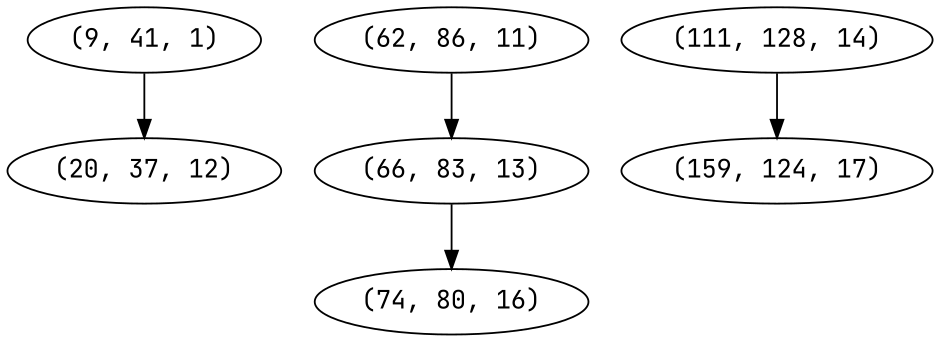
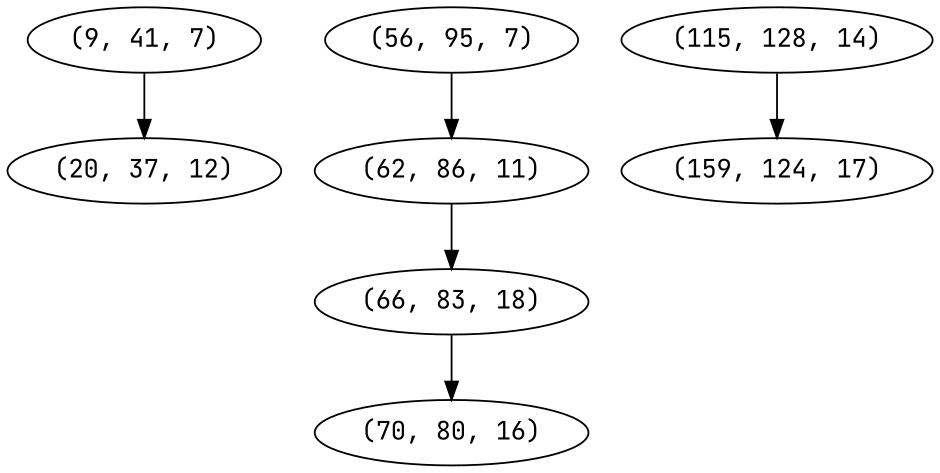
(144, 40) -> (144, 40)
none -> (452, 40)
(777, 40) -> (777, 40)
(452, 171) -> (452, 302)
(452, 302) -> (452, 433)
